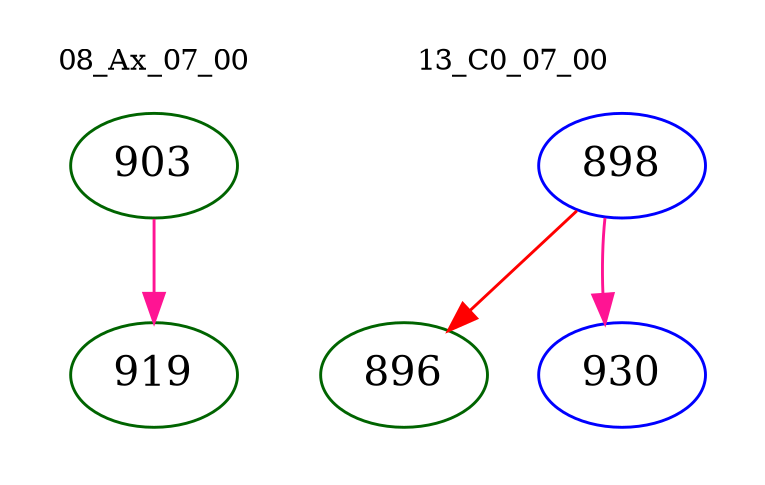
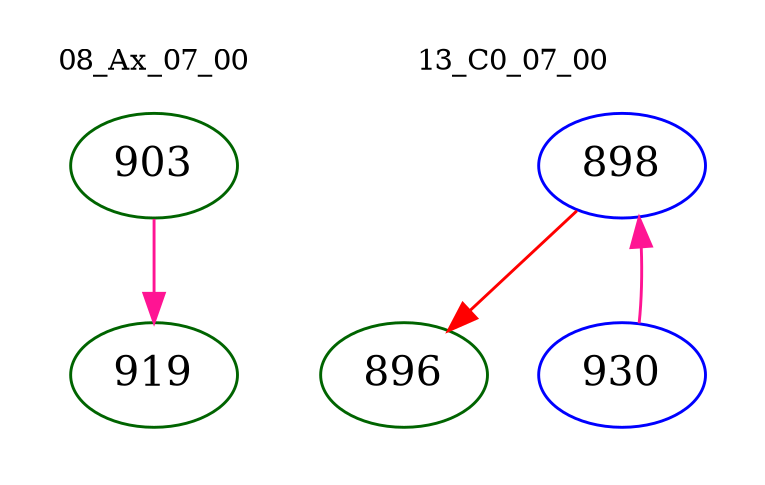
(603, 256) -> (642, 285)
